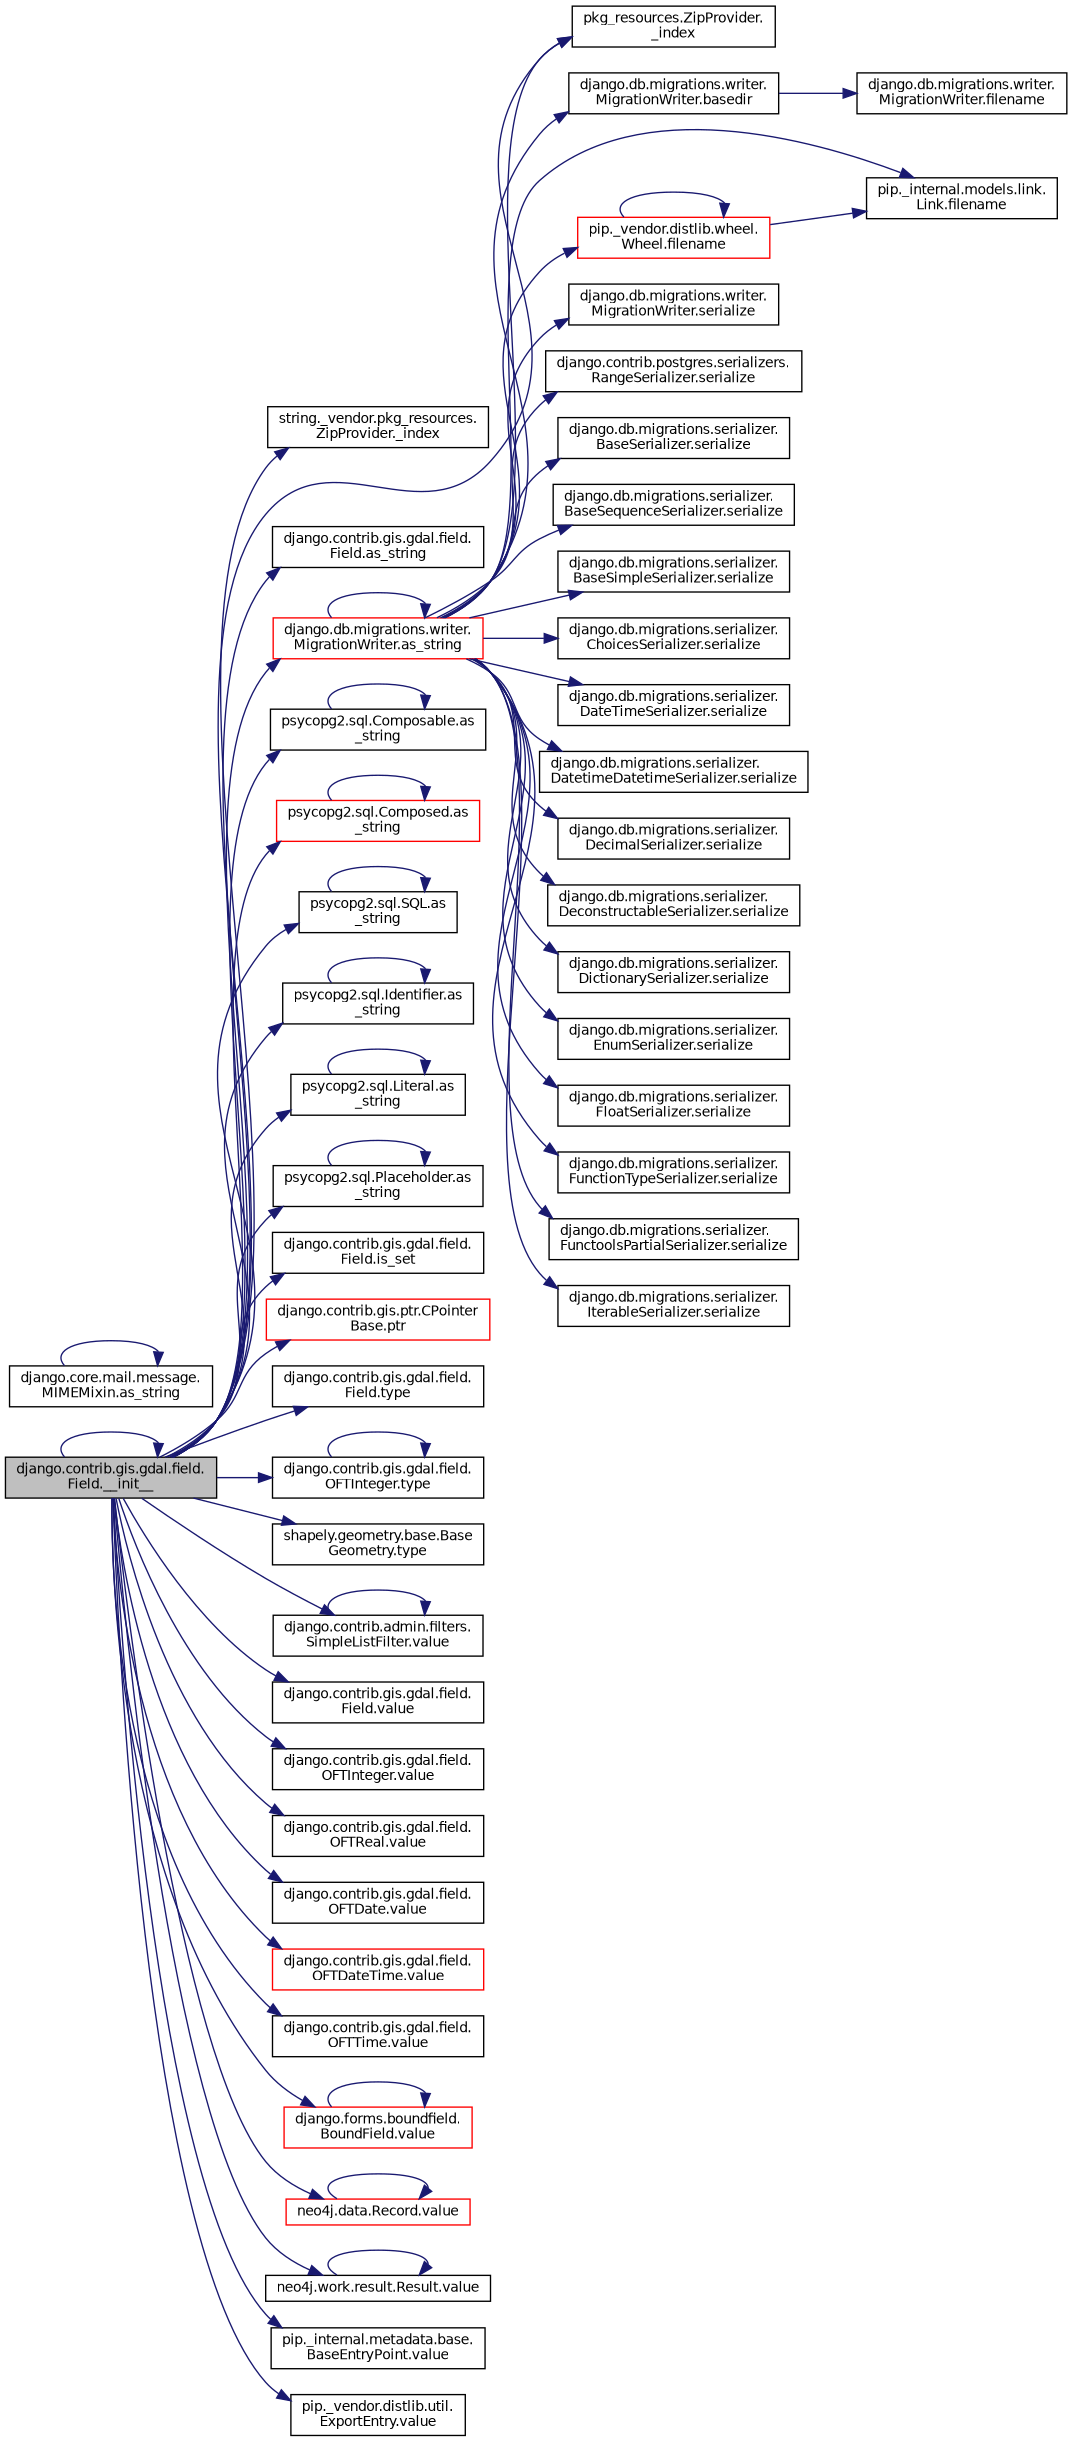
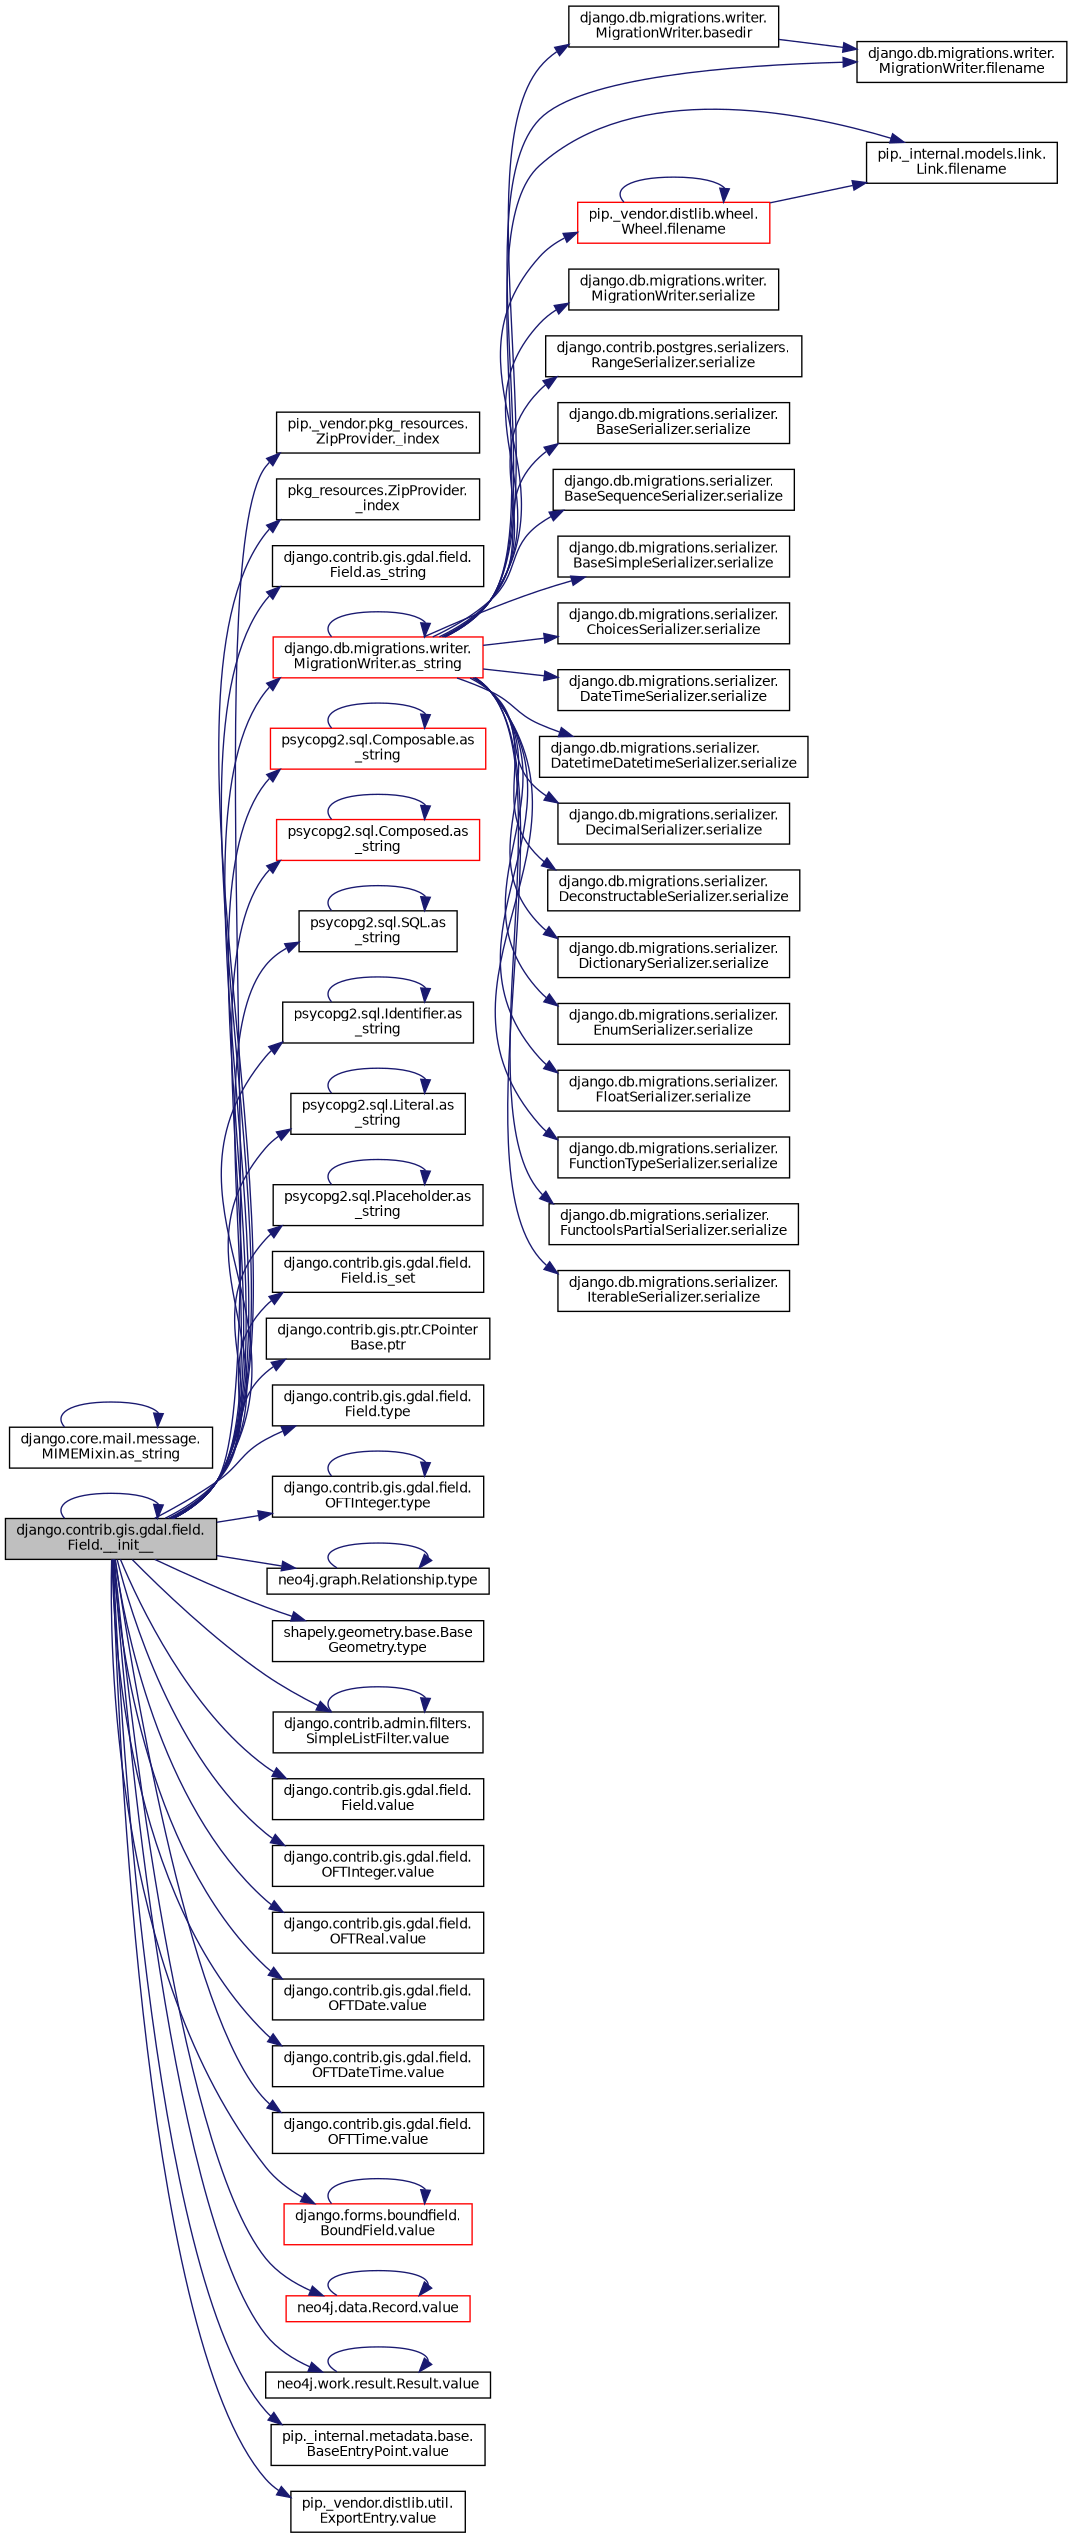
(512, 336) -> (524, 147)
(378, 427) -> (378, 433)
(378, 730) -> (378, 749)
(378, 1320) -> (378, 1339)
none -> (378, 1581)
(378, 1969) -> (378, 2066)
